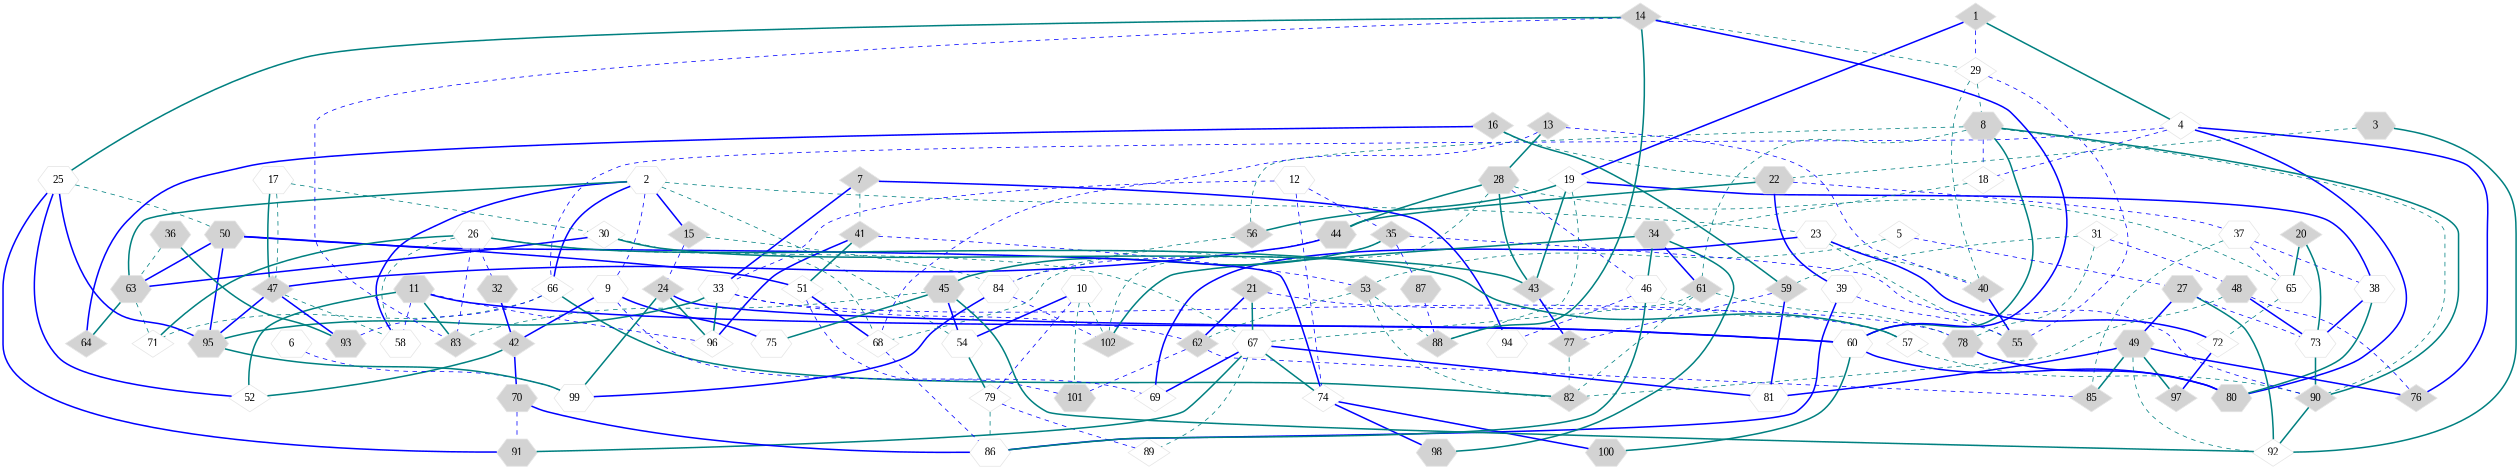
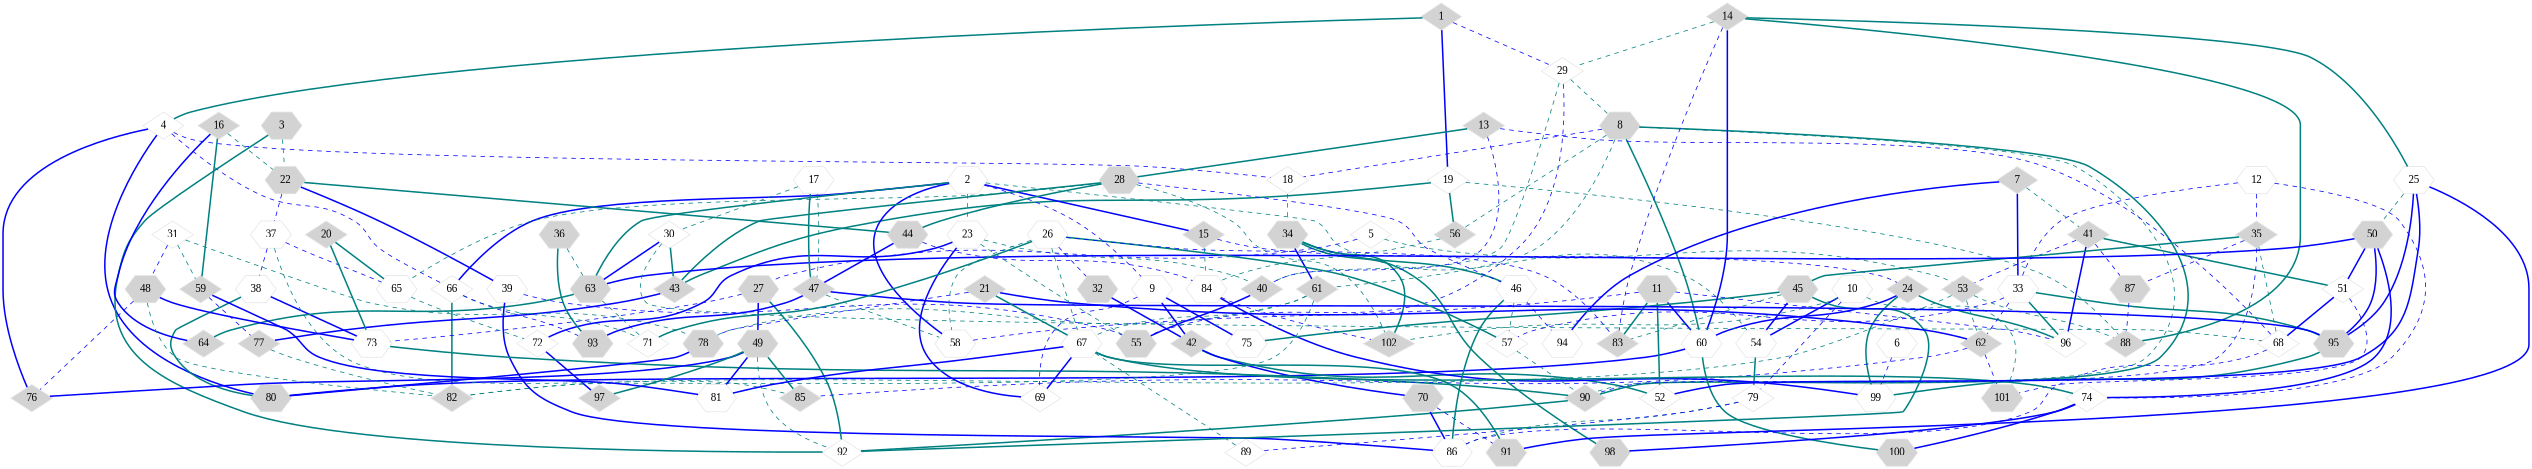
(2034, 197) -> none
none -> (2109, 261)
